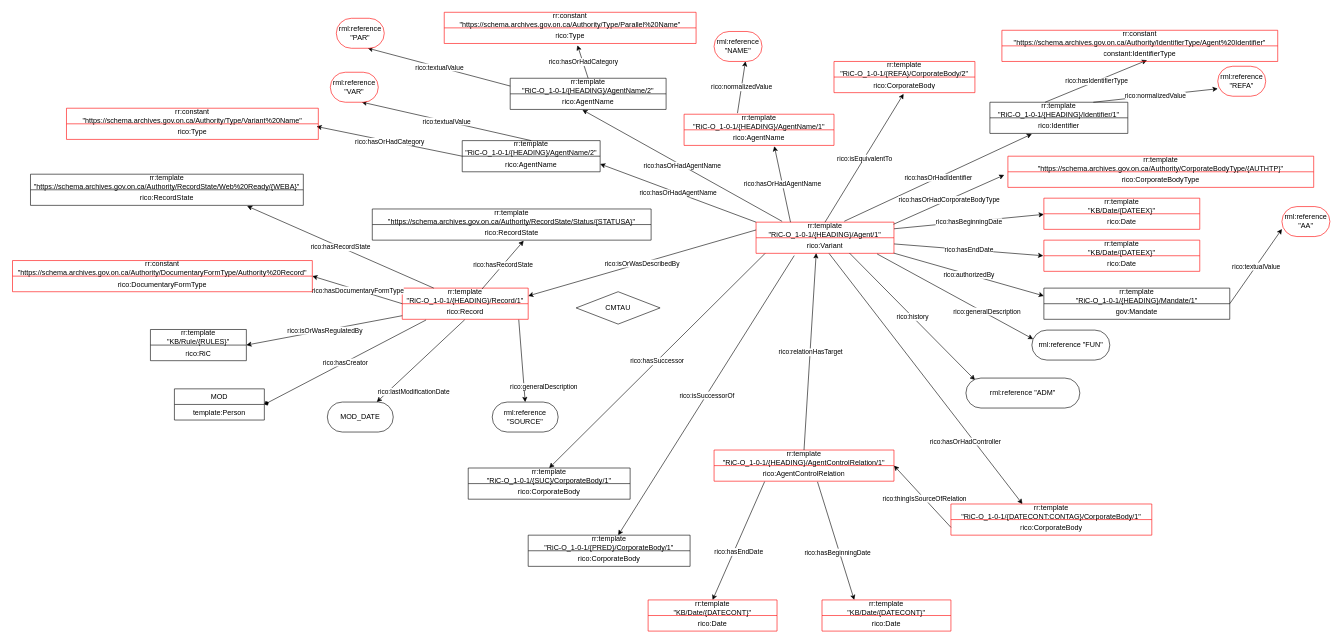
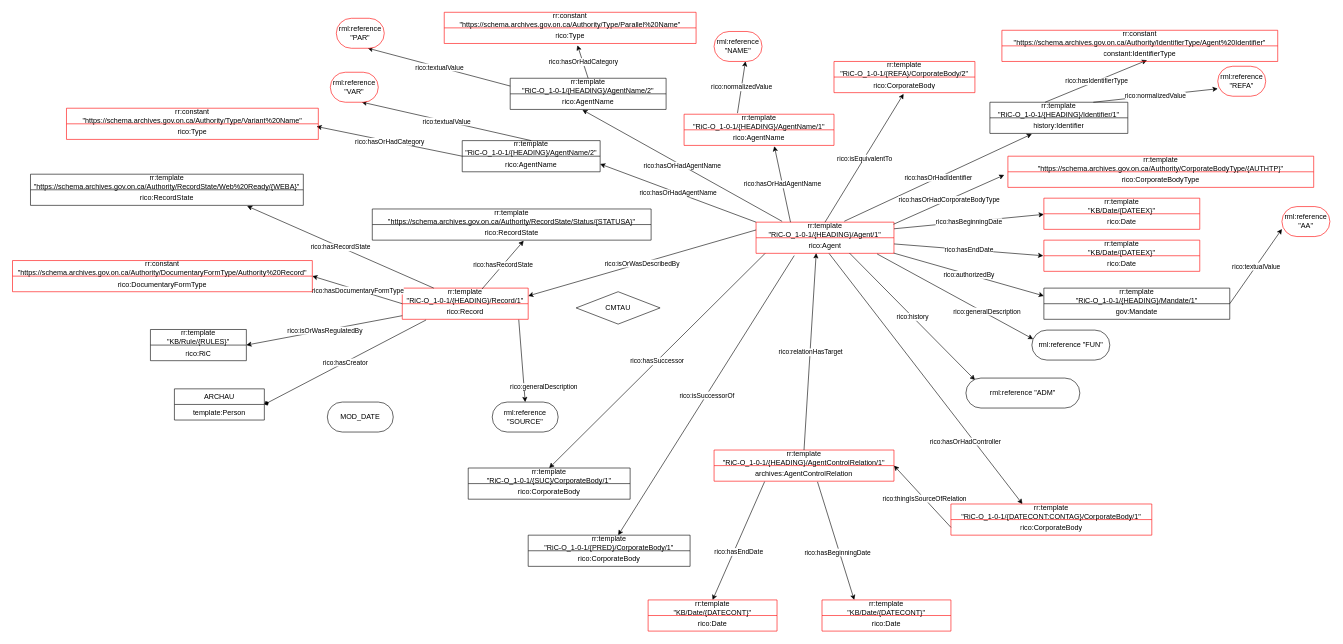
(1059, 126) -> (1059, 126)
(825, 246) -> (825, 246)
(390, 390) -> none
(219, 397) -> (219, 397)
(804, 474) -> (804, 474)
